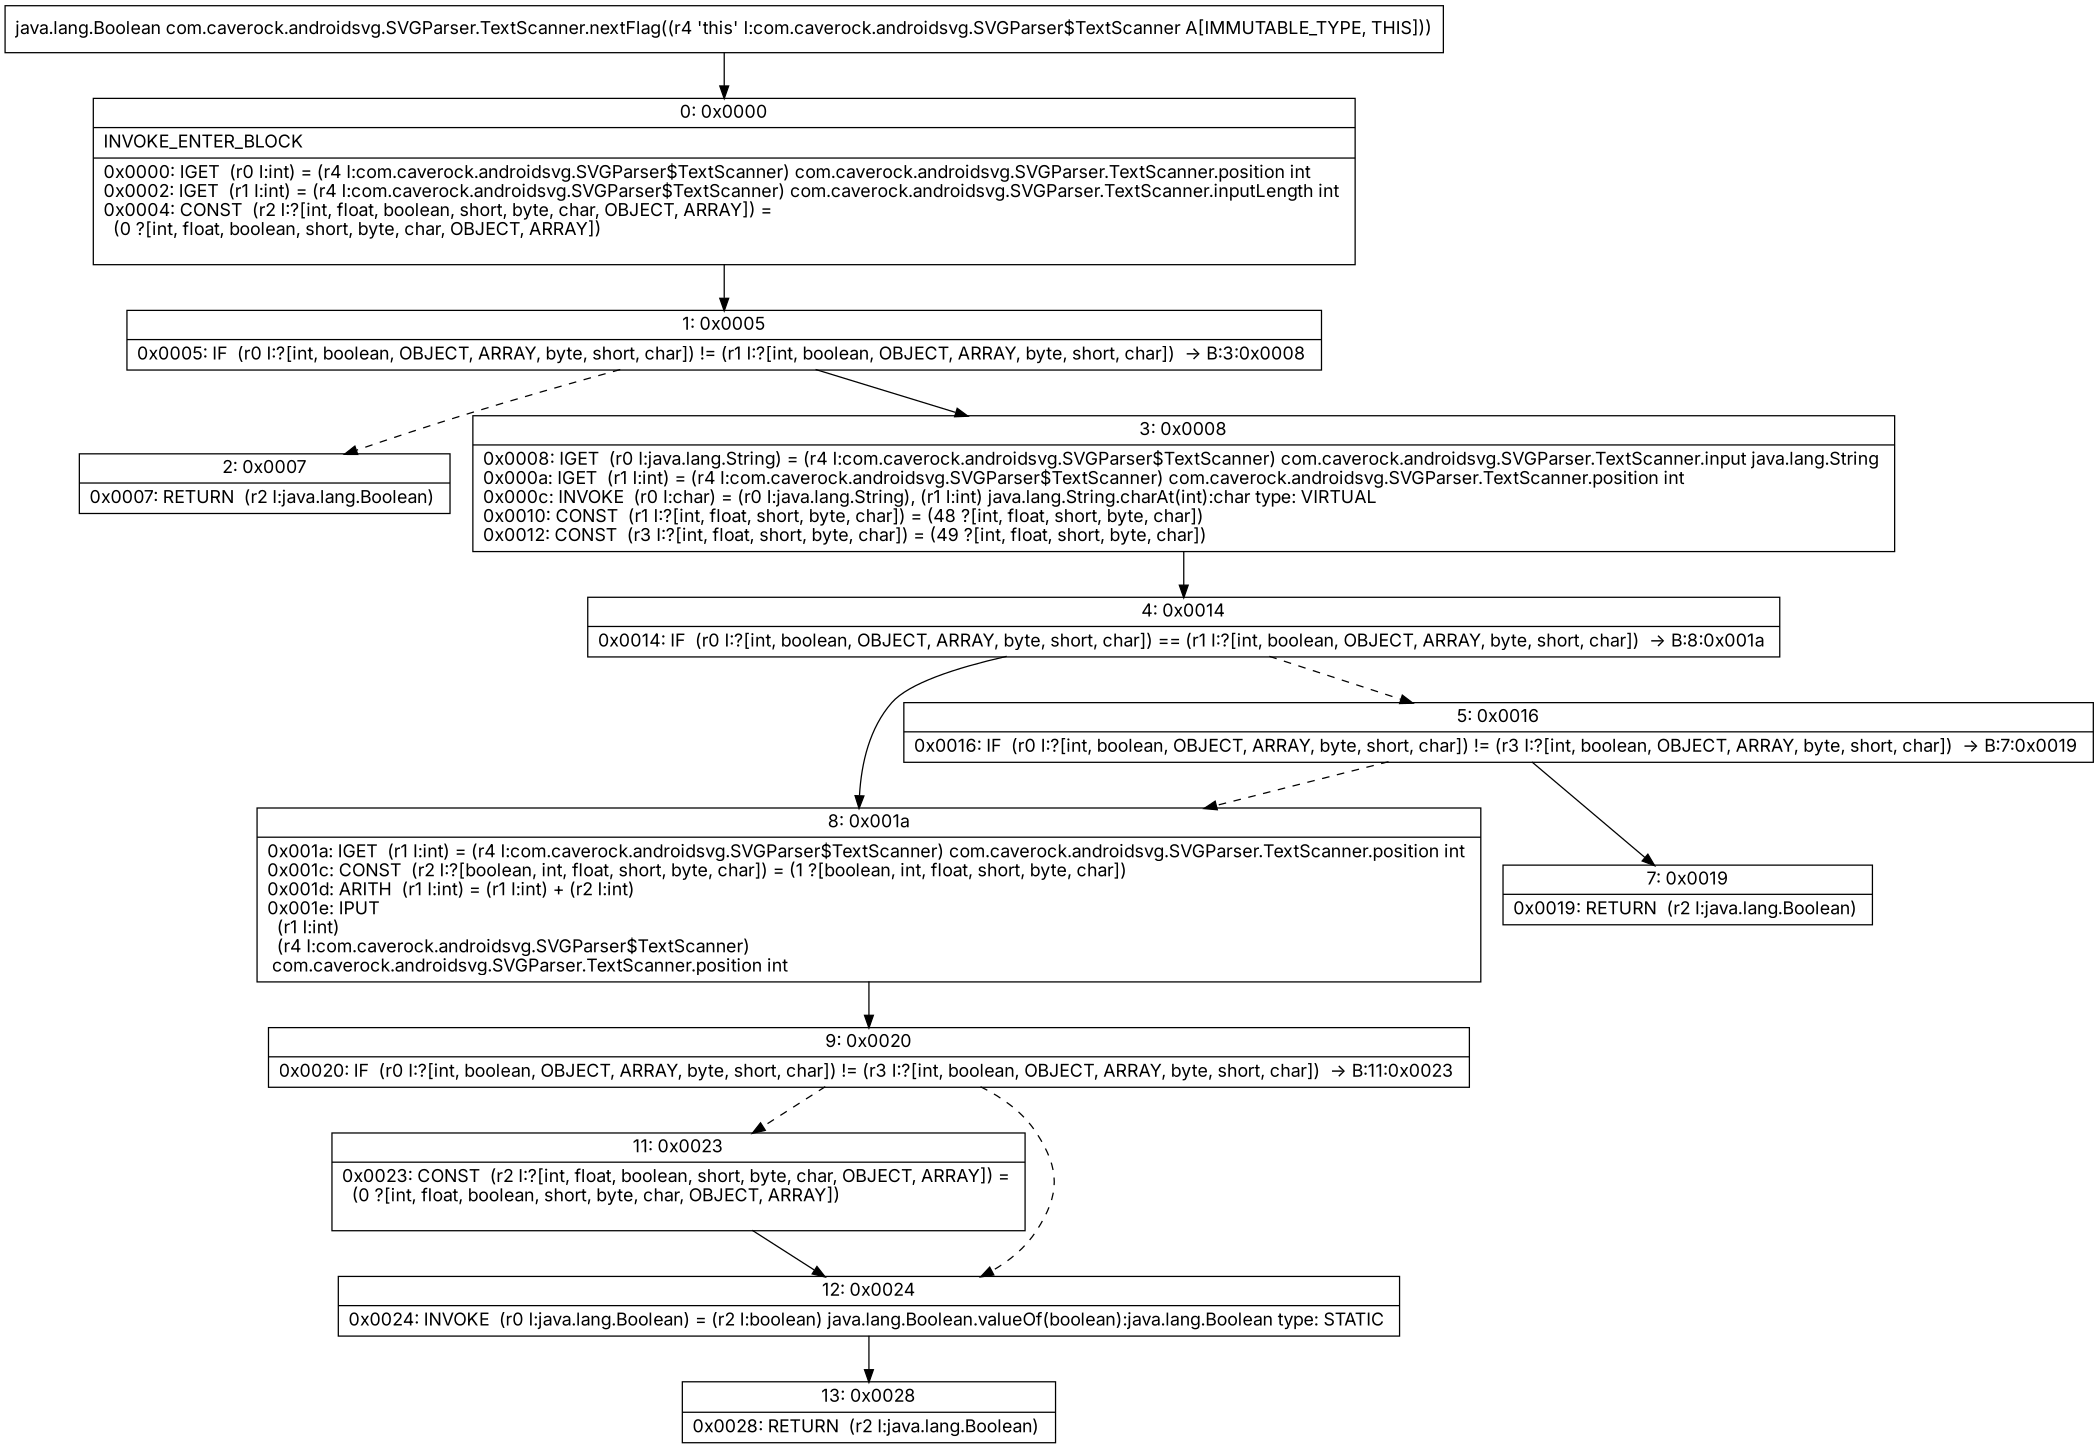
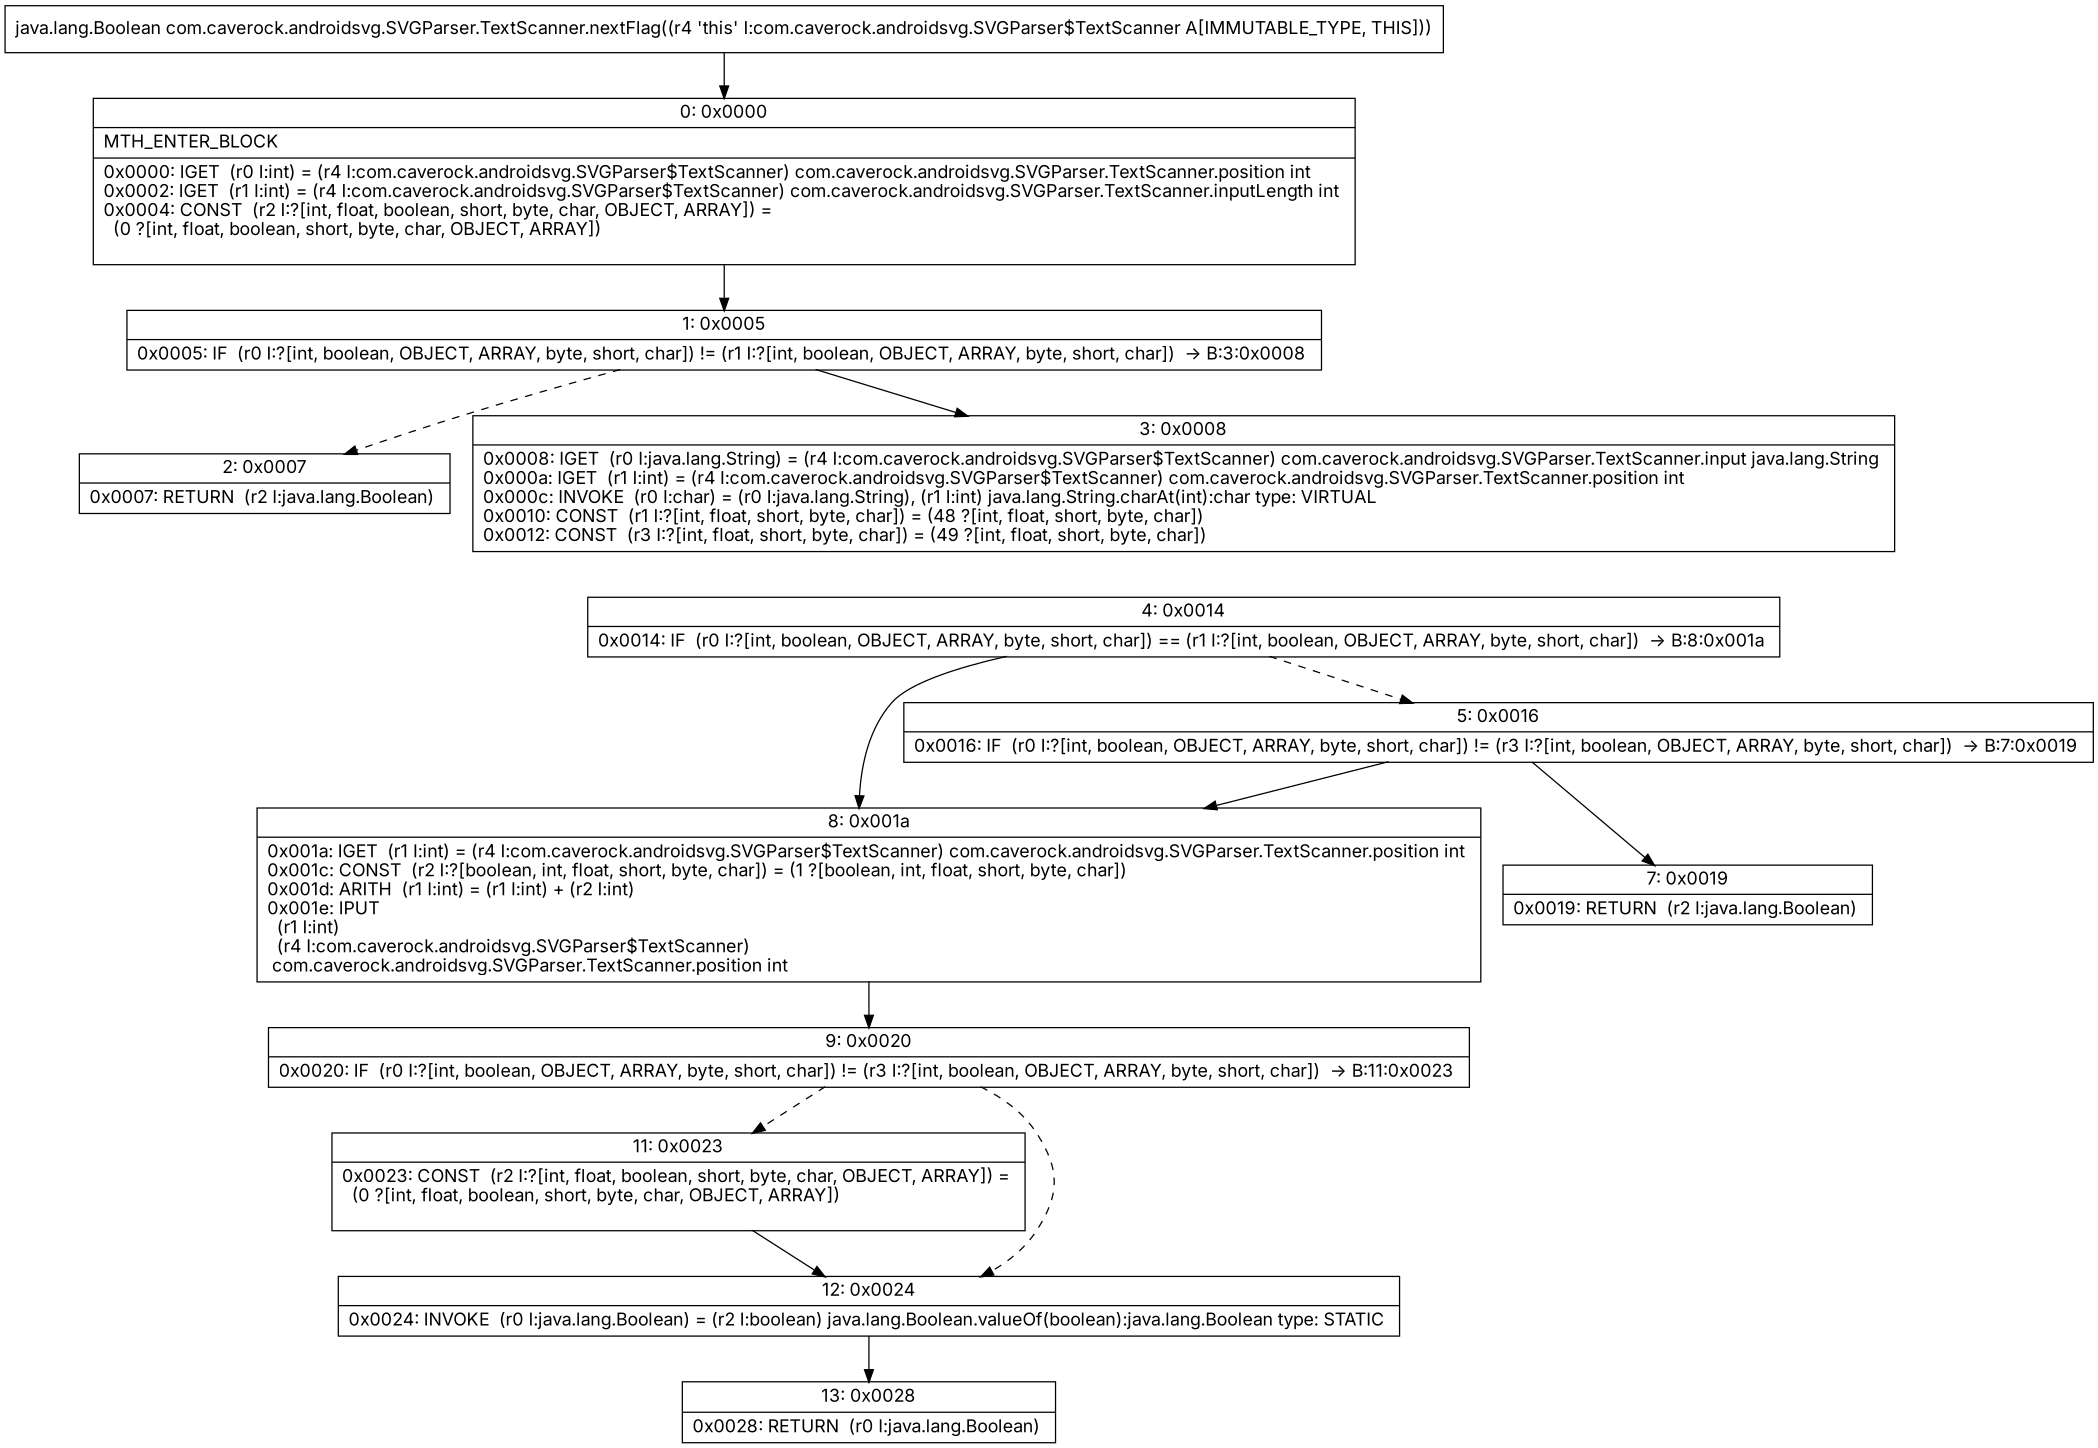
(204, 142) -> (192, 142)
(1184, 568) -> none
(1302, 784) -> (1302, 784)
(868, 1427) -> (869, 1427)
